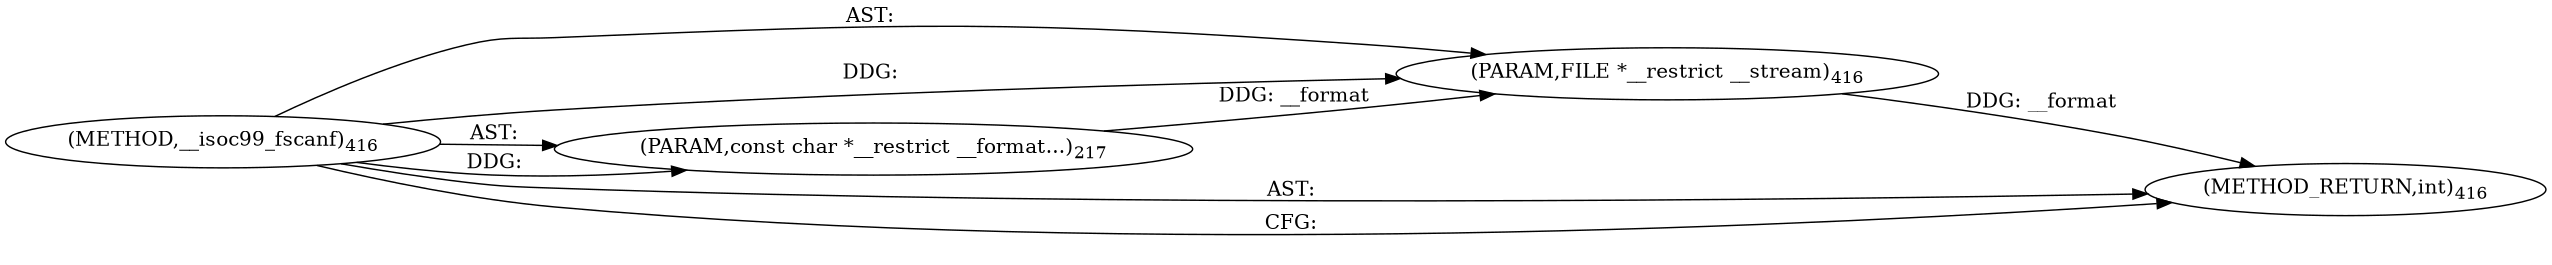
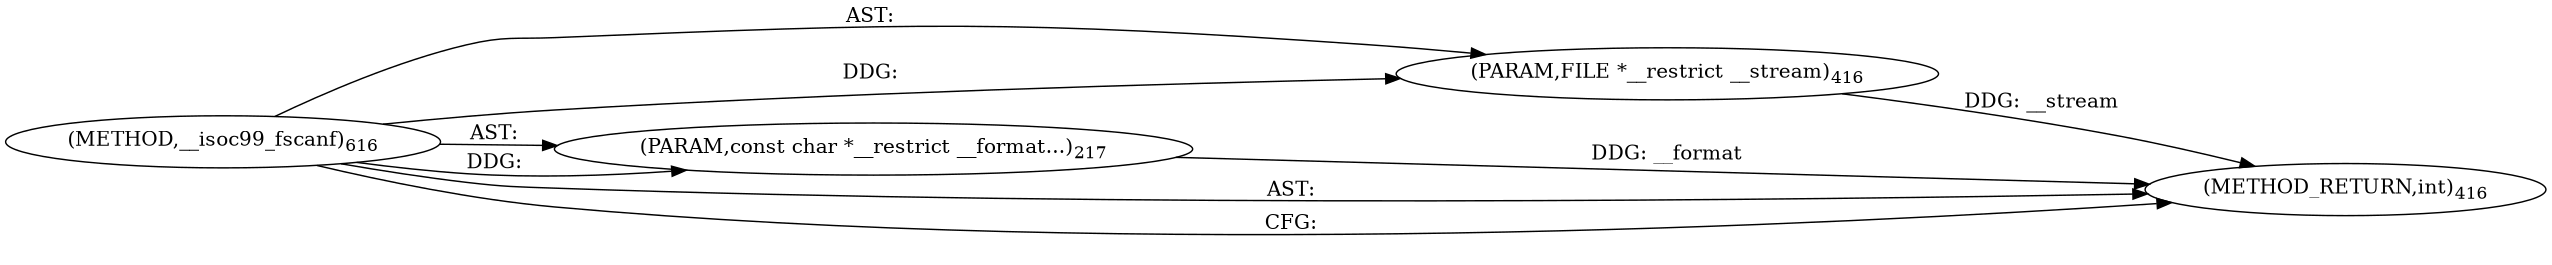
(2042, 102) -> (2042, 102)
(1292, 115) -> (1655, 171)
(362, 140) -> (362, 140)
